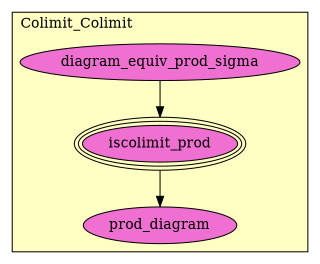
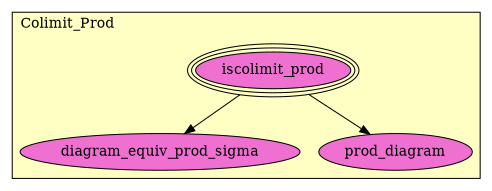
(77, 24) -> (68, 24)
(160, 94) -> (216, 111)
